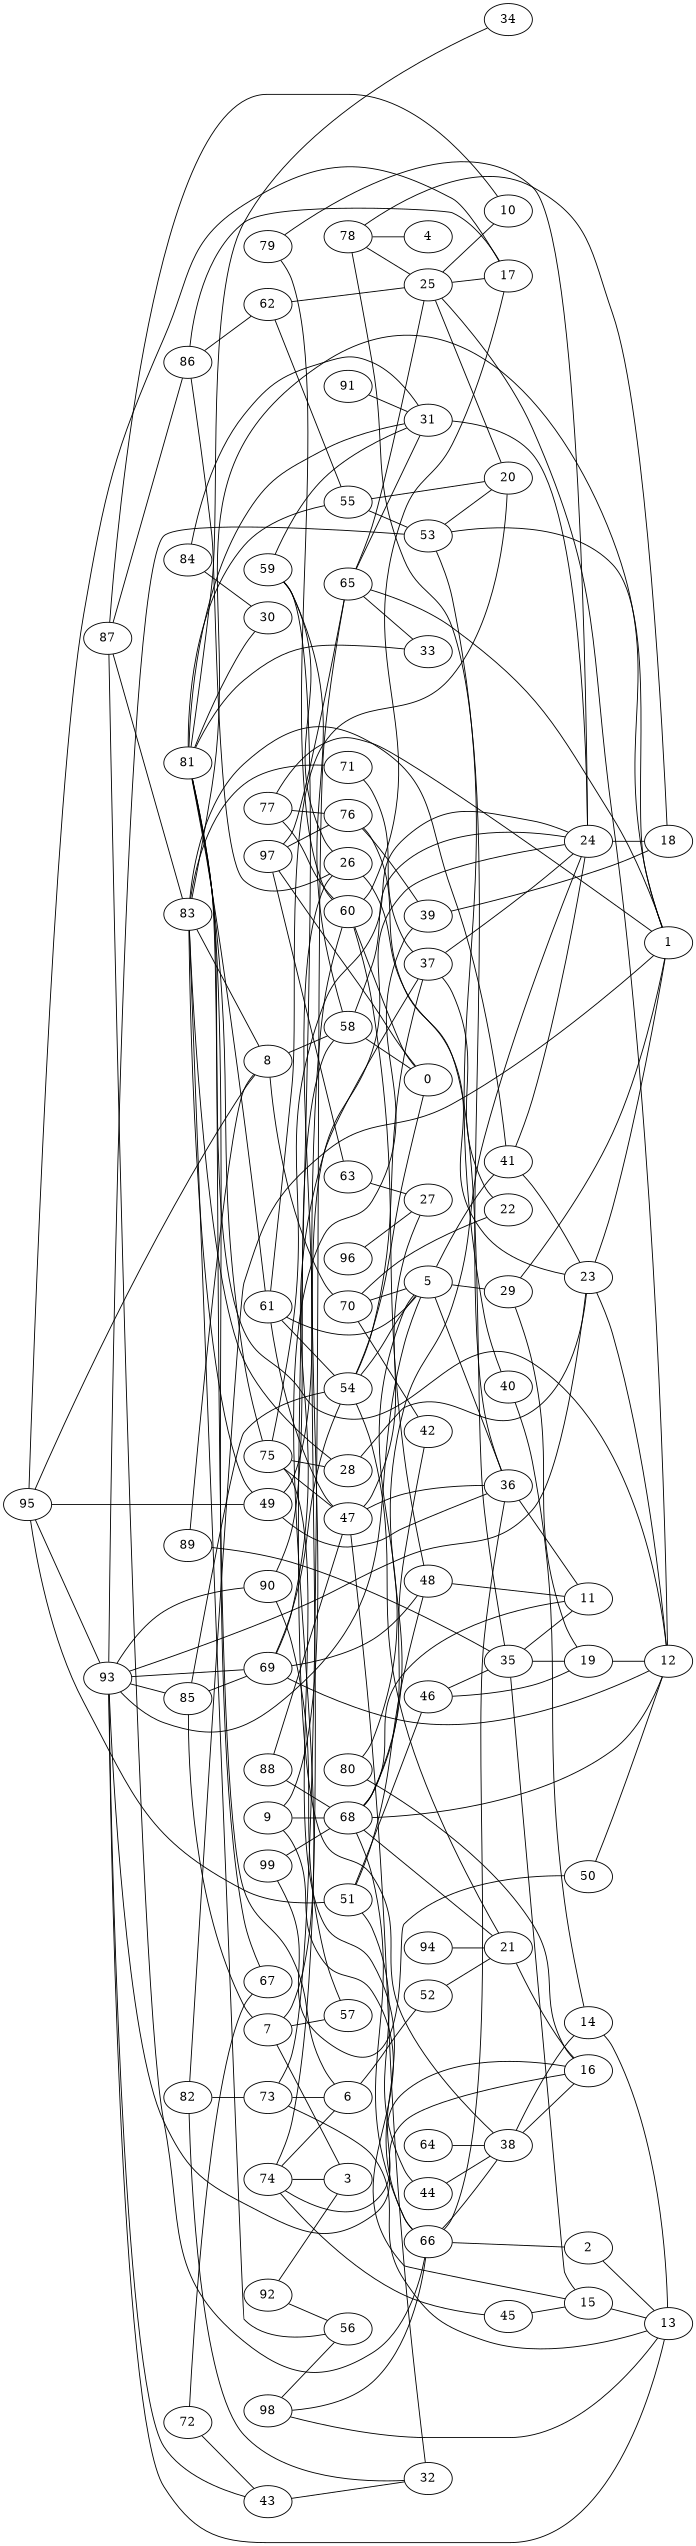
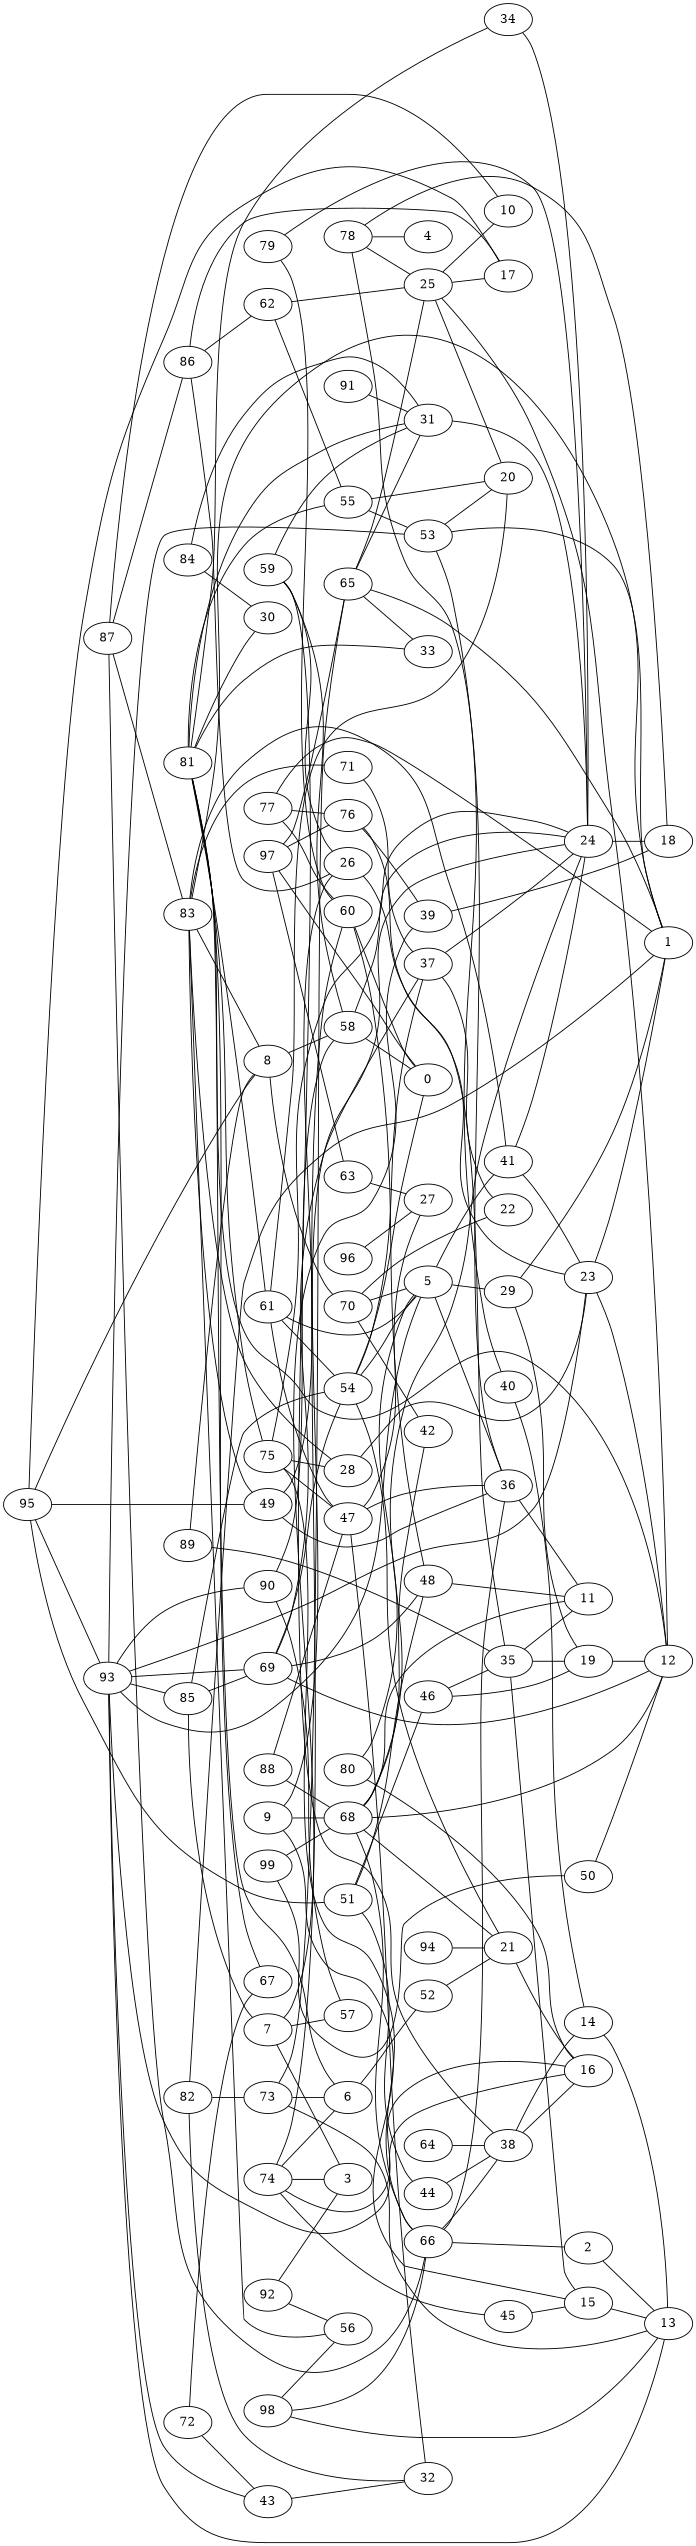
none -> (581, 425)
(387, 586) -> none
